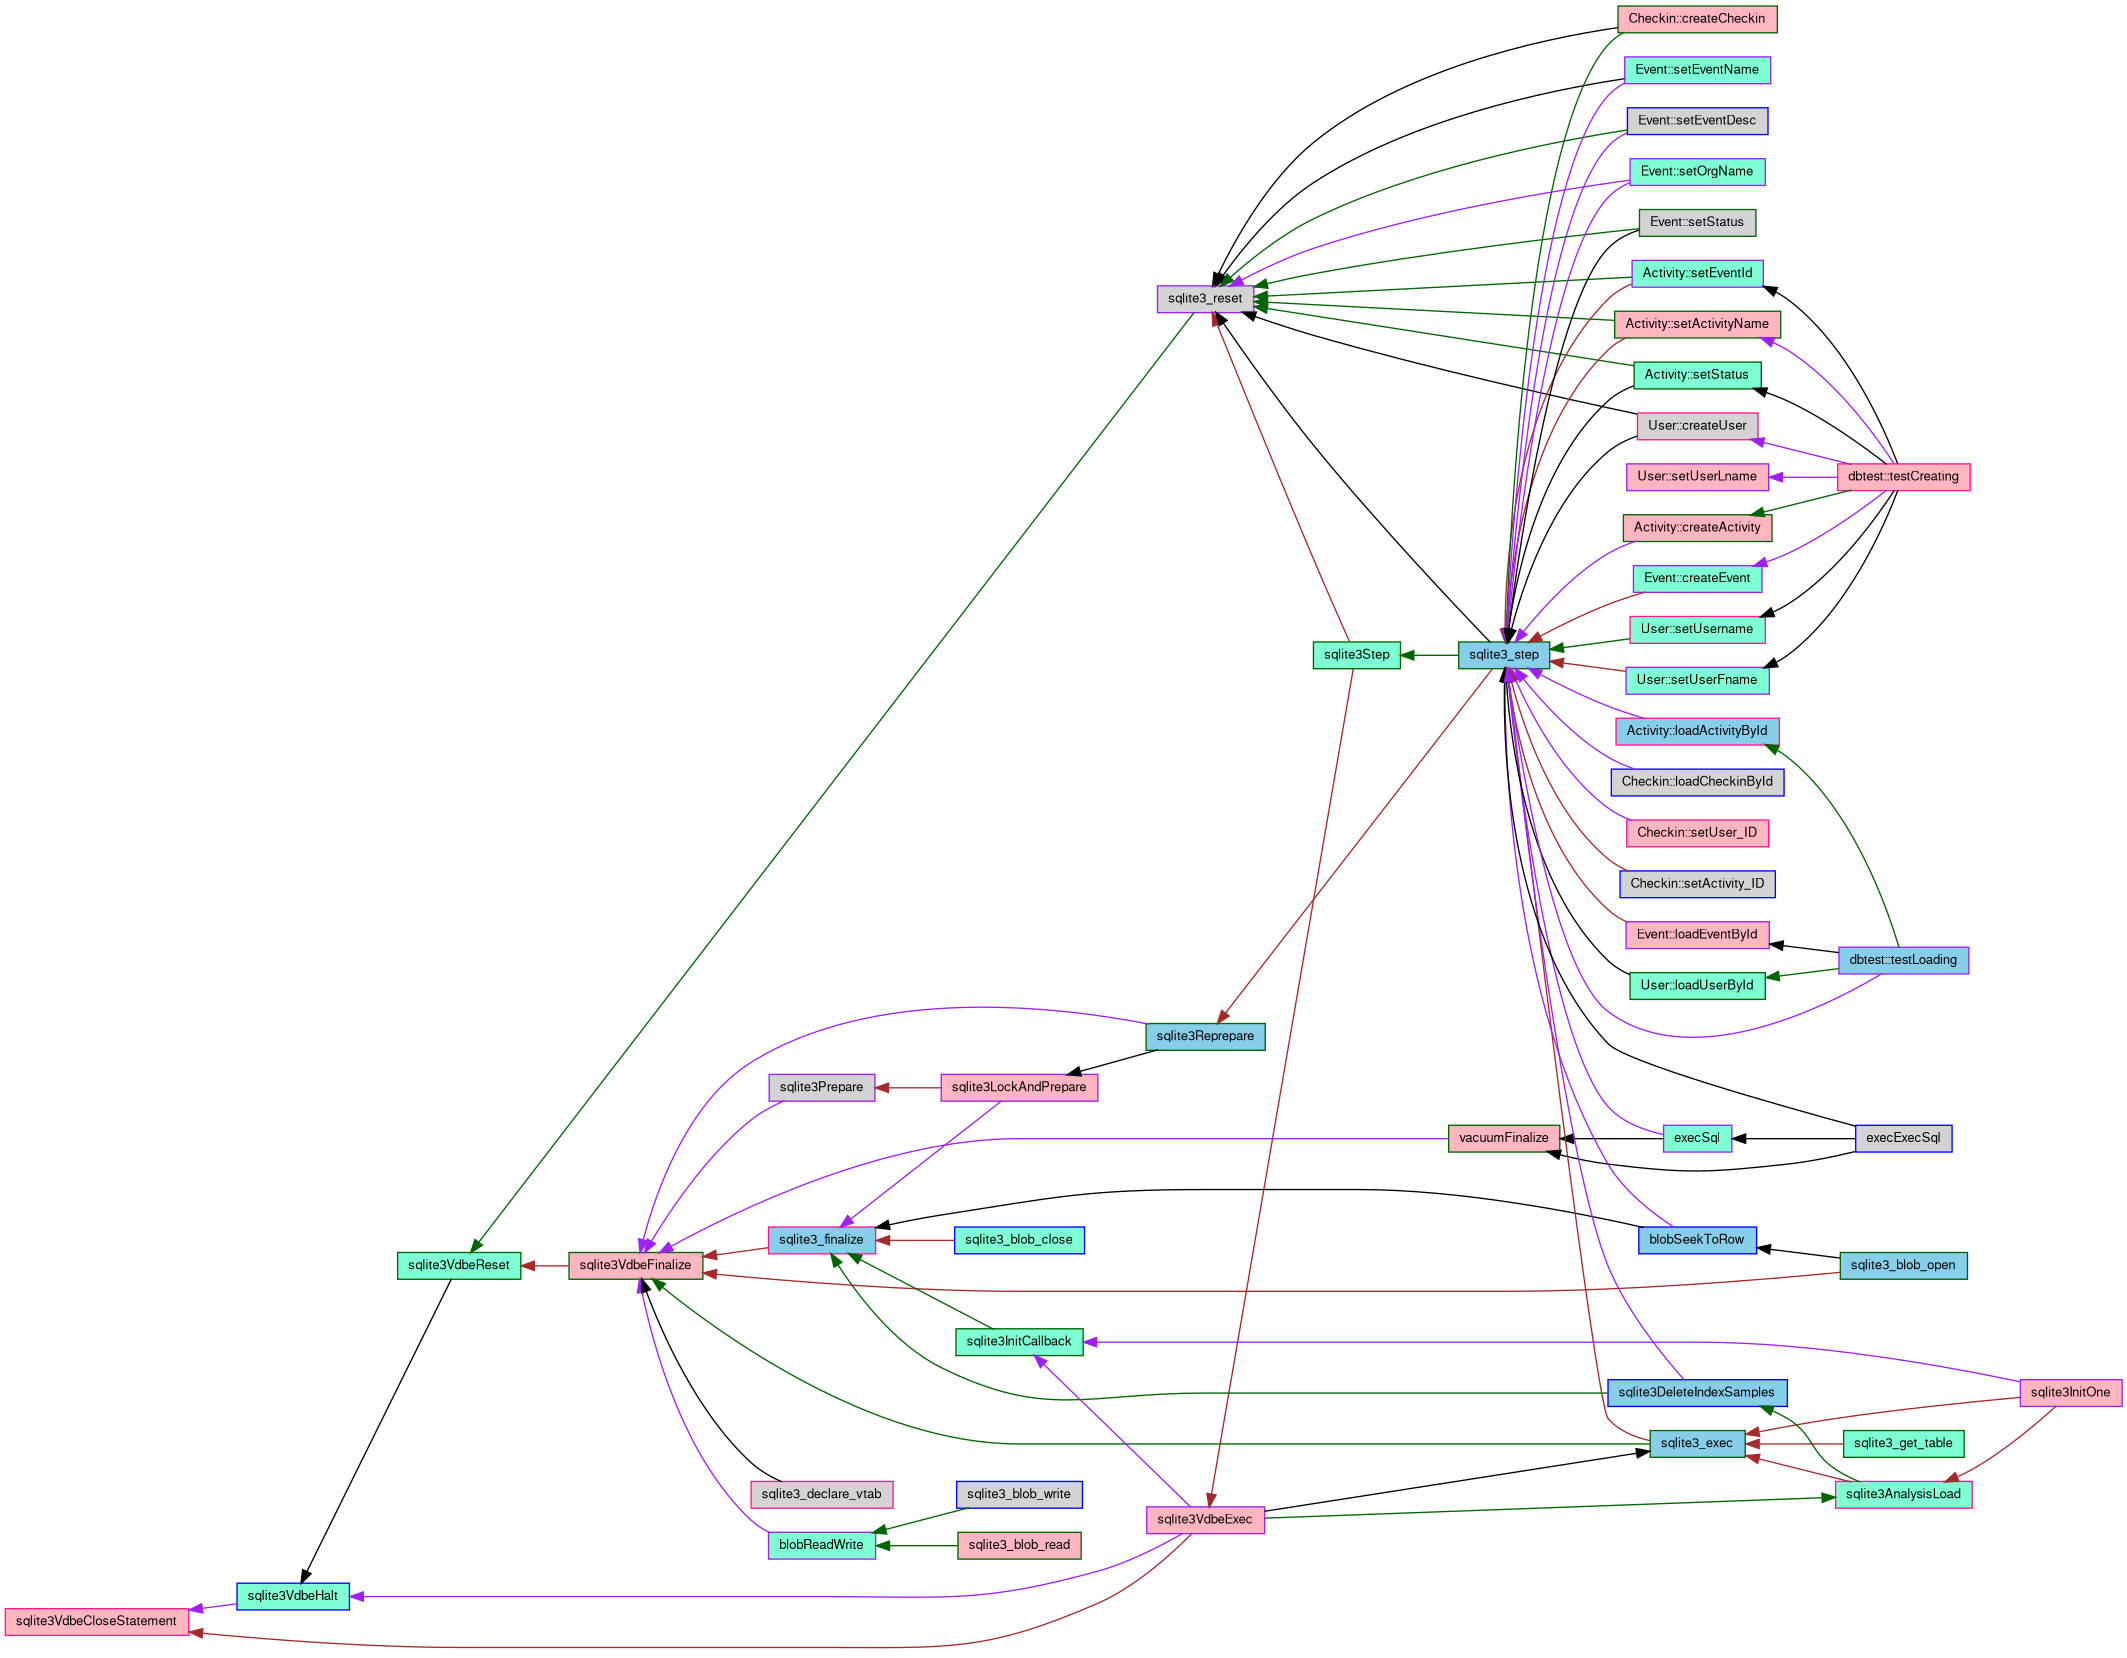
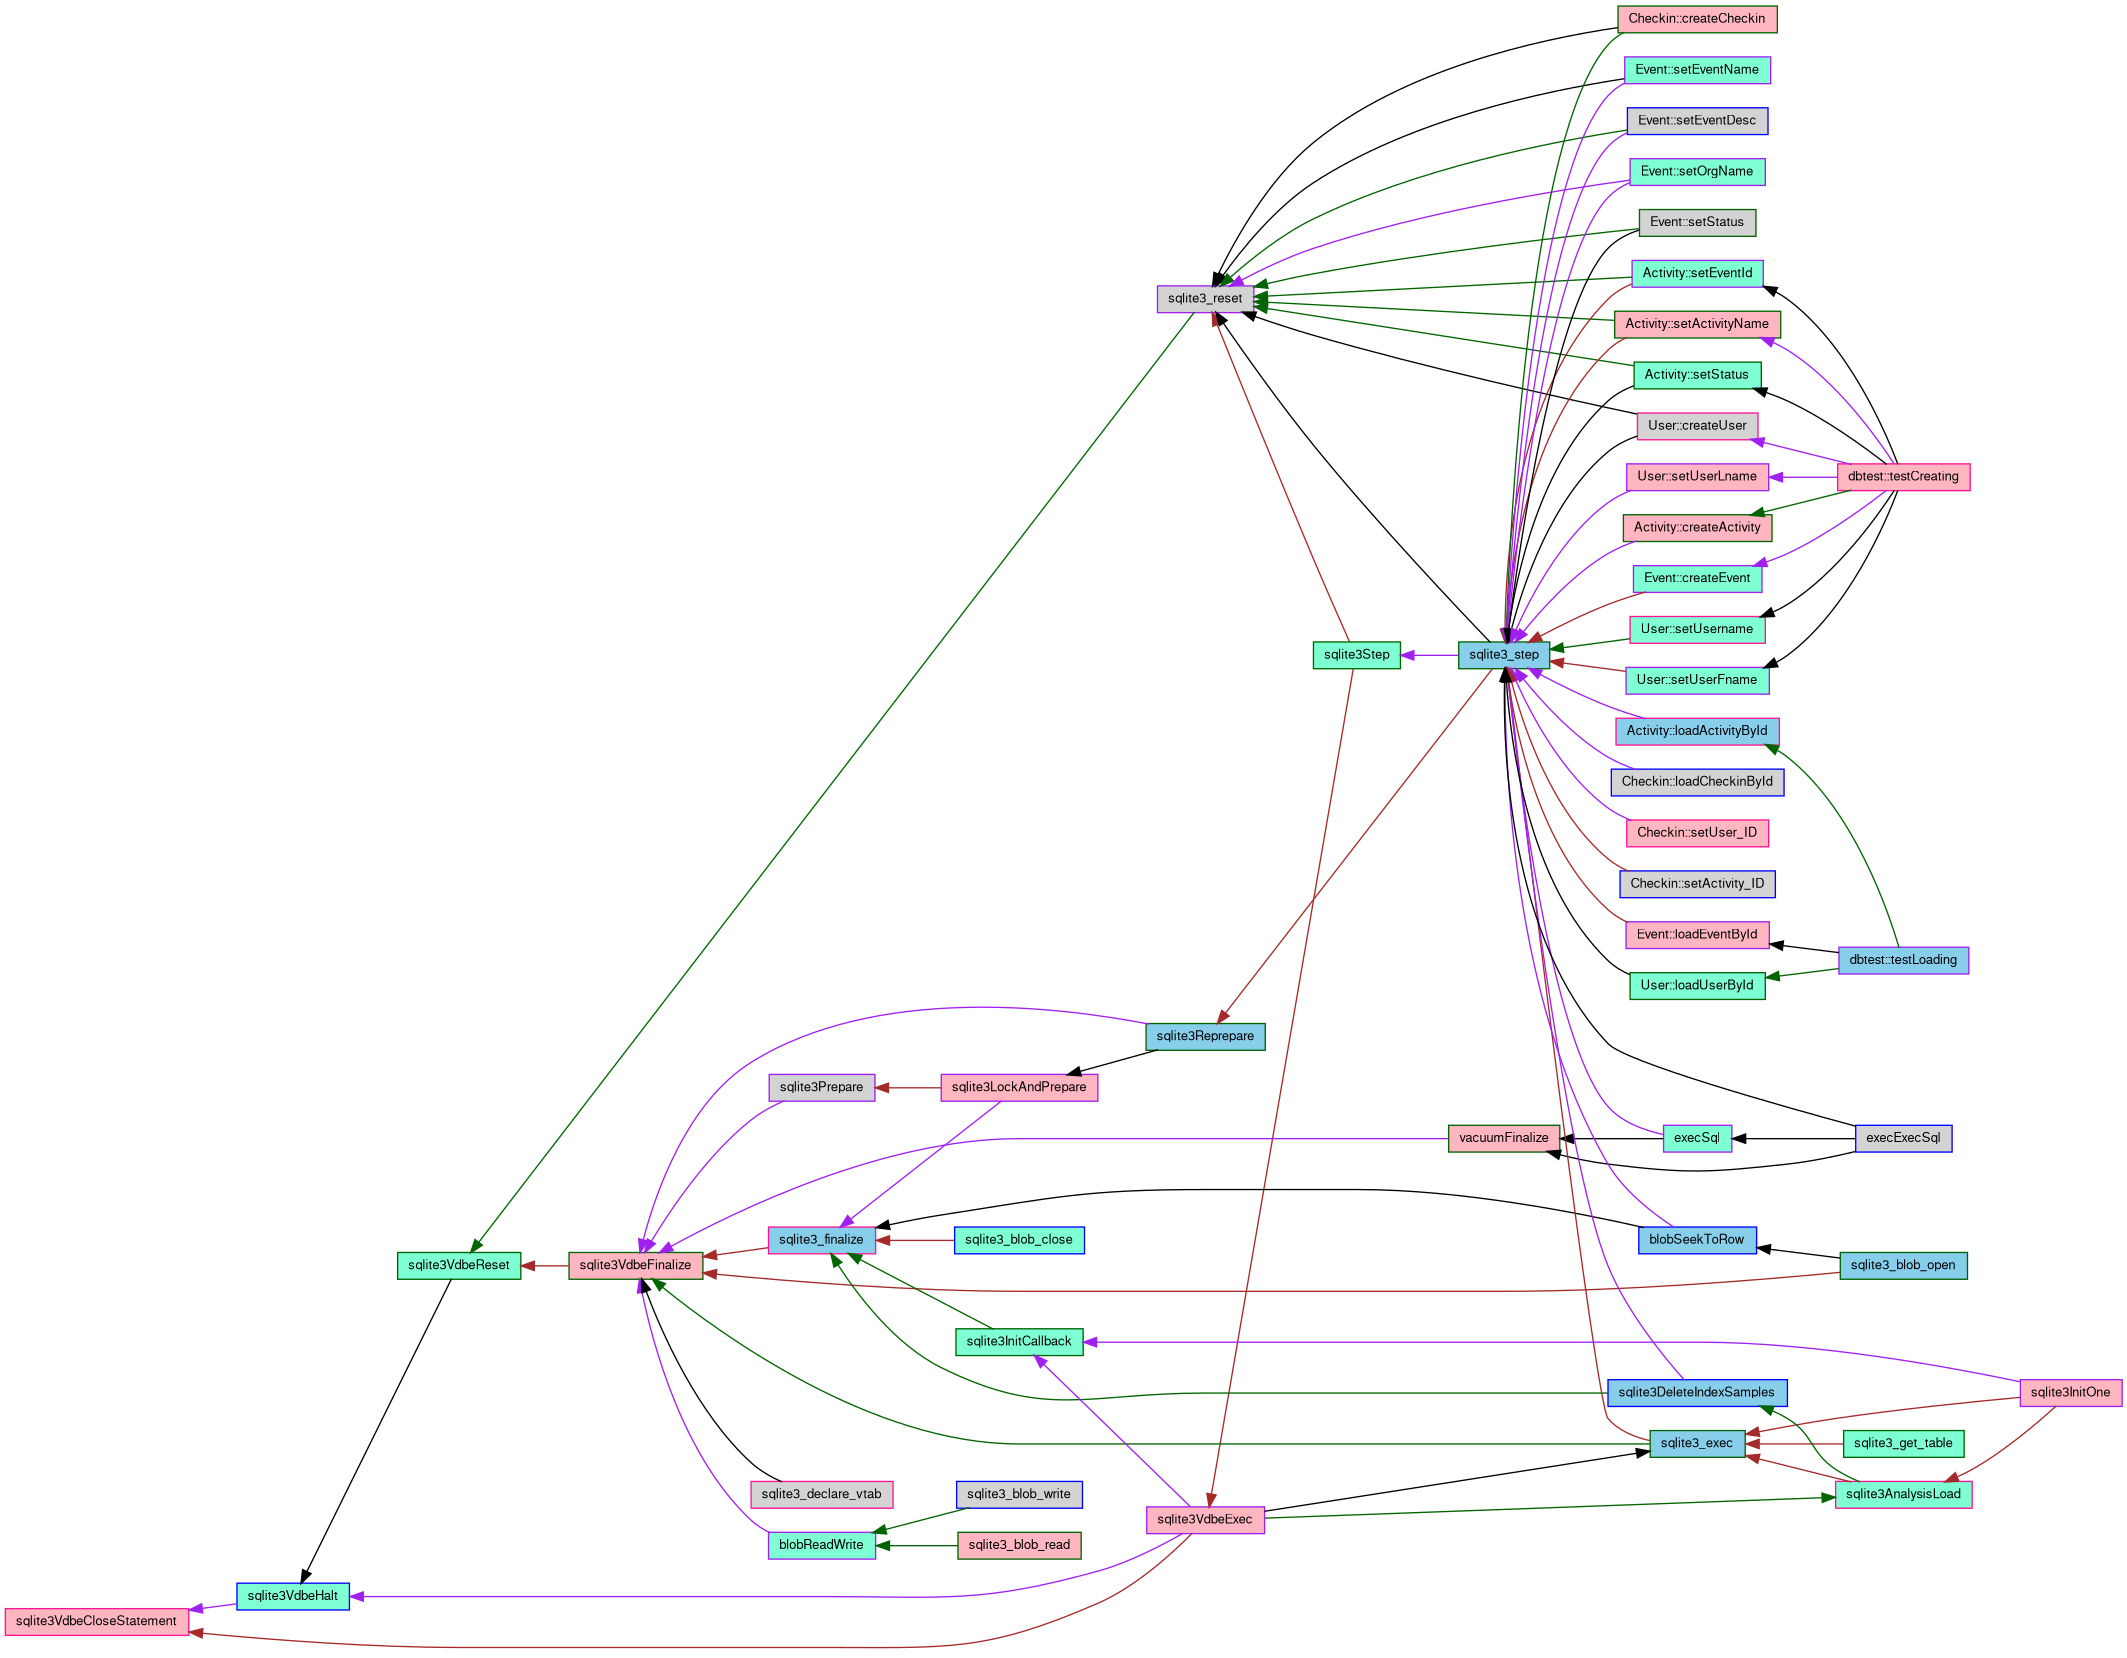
(1436, 655) -> (1436, 655)
(1590, 990) -> (1562, 550)
